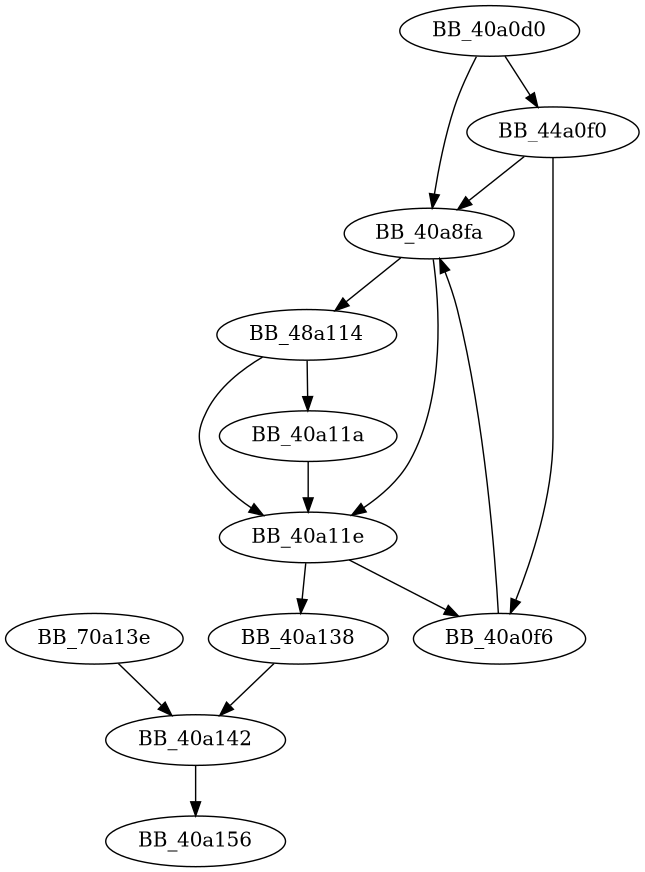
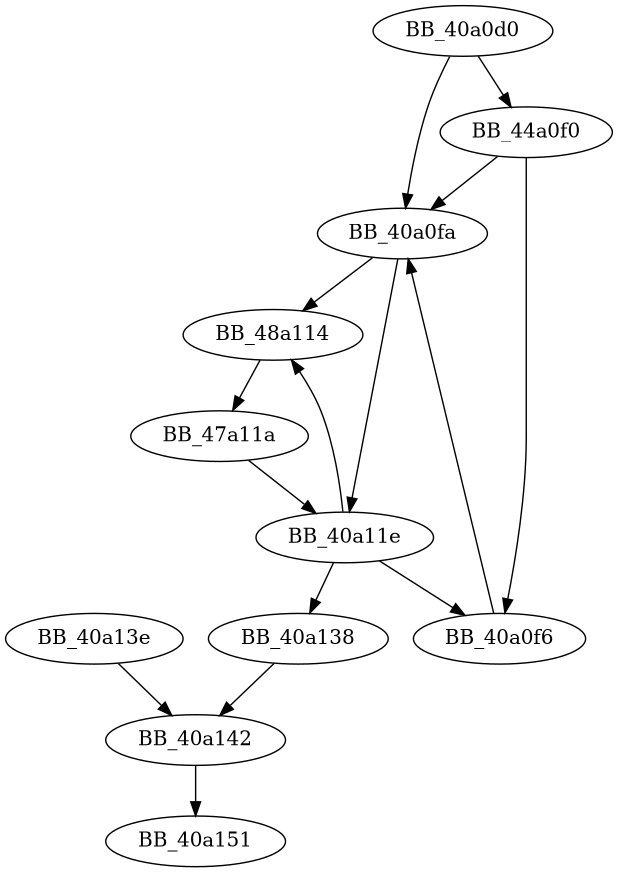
(429, 234) -> (402, 234)
(200, 429) -> (330, 439)
(308, 436) -> (220, 436)
(94, 639) -> (94, 639)
(196, 841) -> (196, 841)
